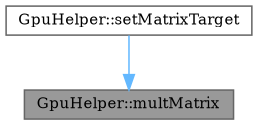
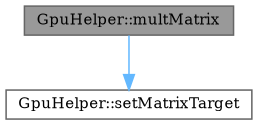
(129, 55) -> (129, 55)
